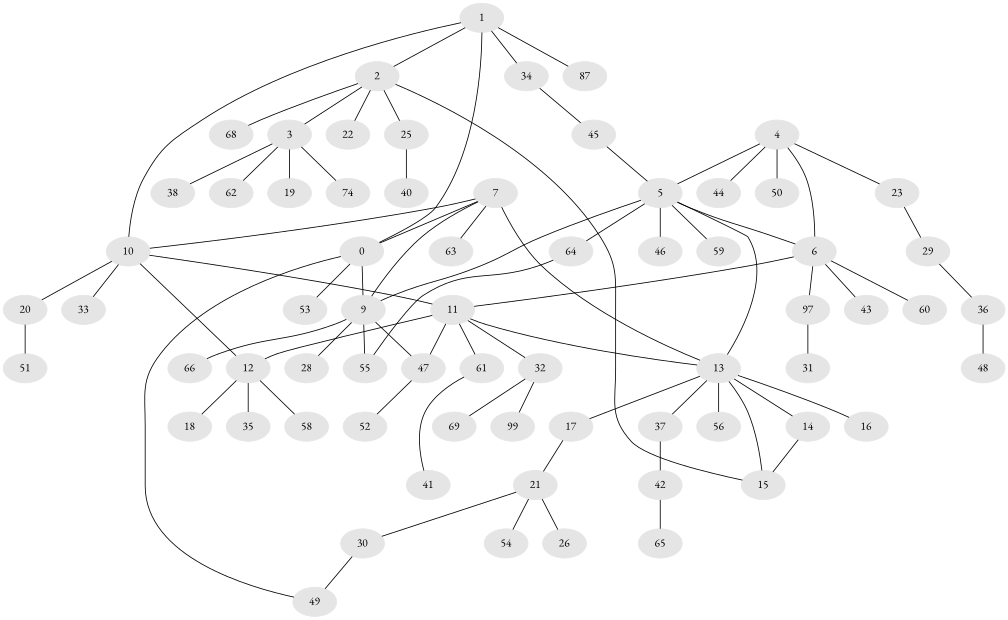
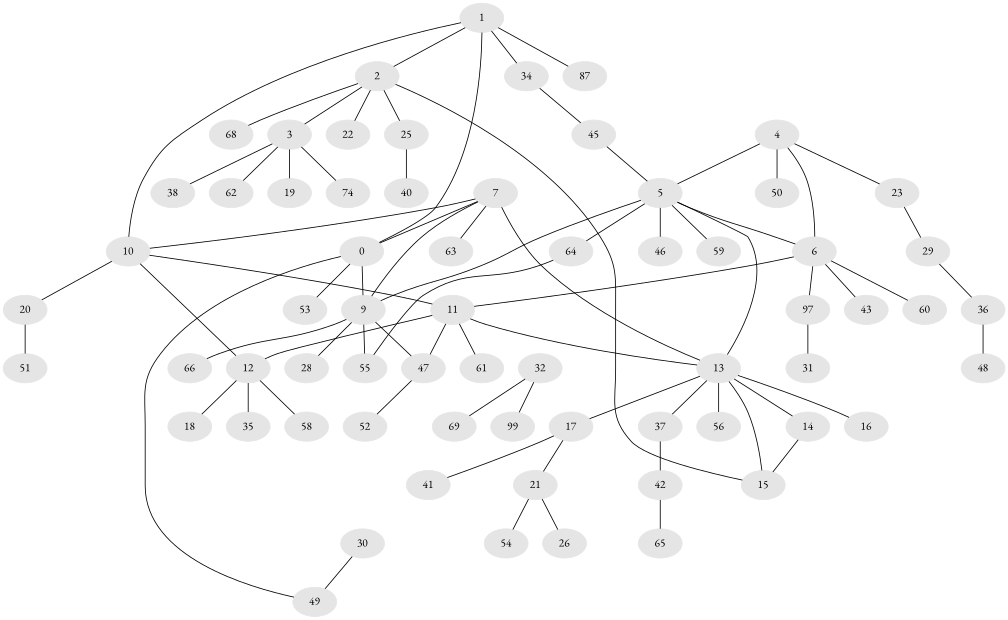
(719, 193) -> none
(84, 310) -> none
(496, 339) -> none
(424, 415) -> (501, 458)
(449, 514) -> none
